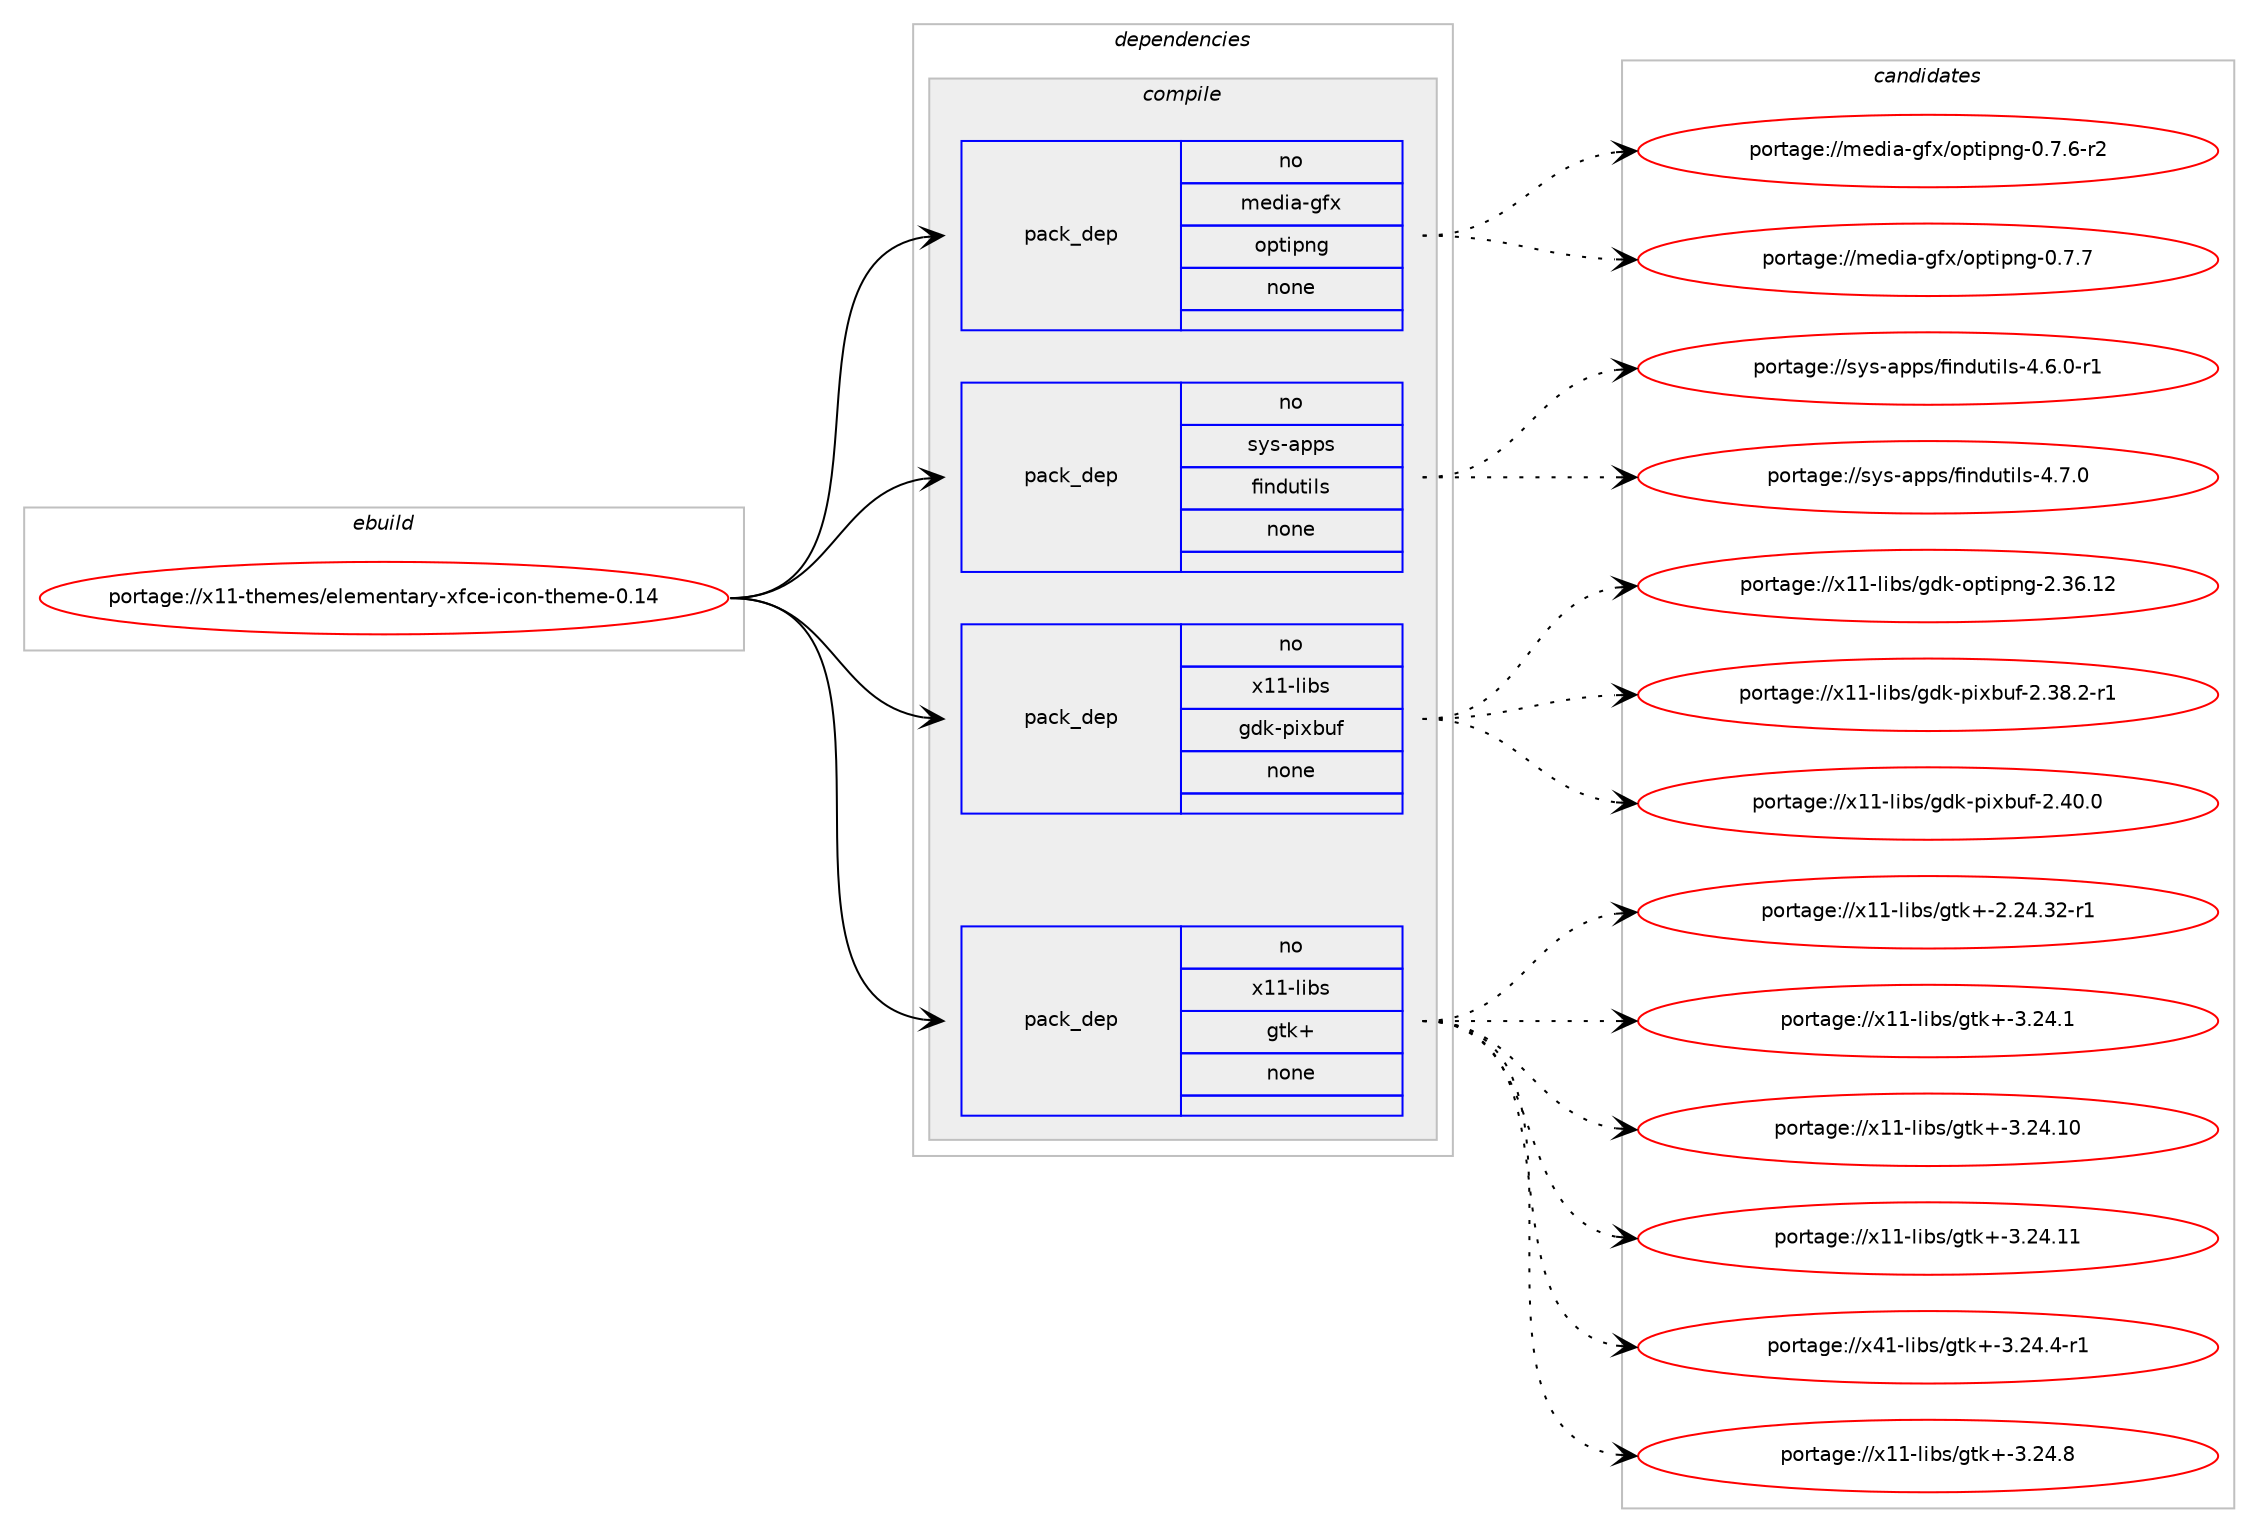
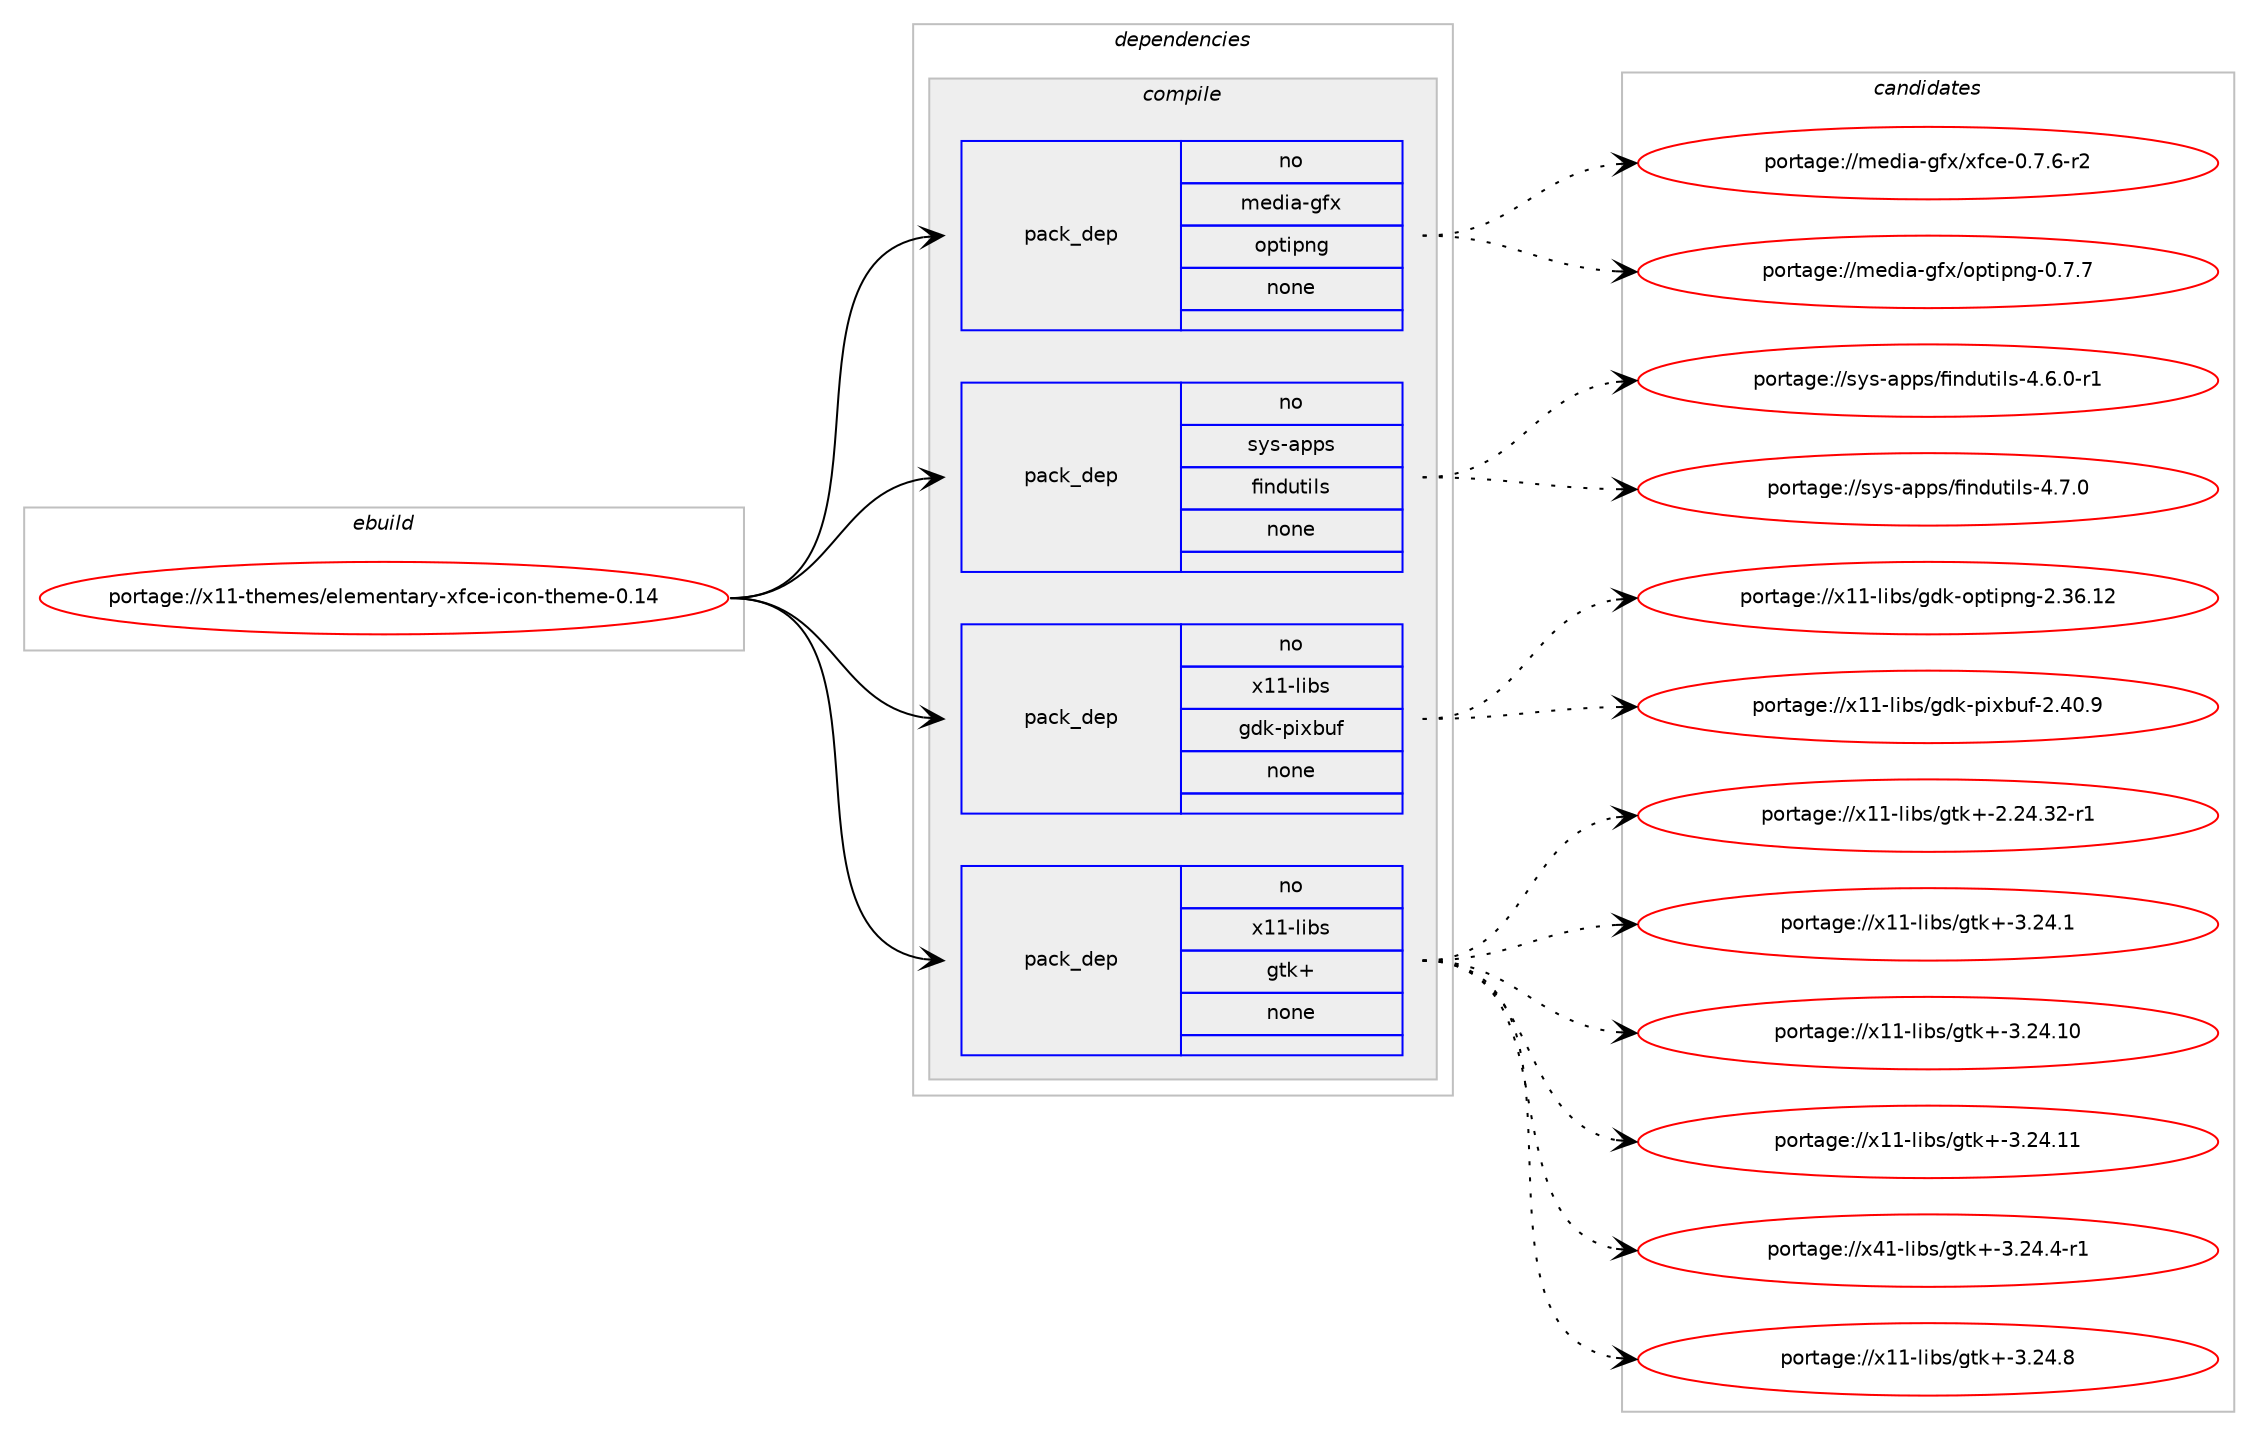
(1928, 151) -> (1928, 163)
(1928, 695) -> none
(1928, 804) -> (1928, 707)
